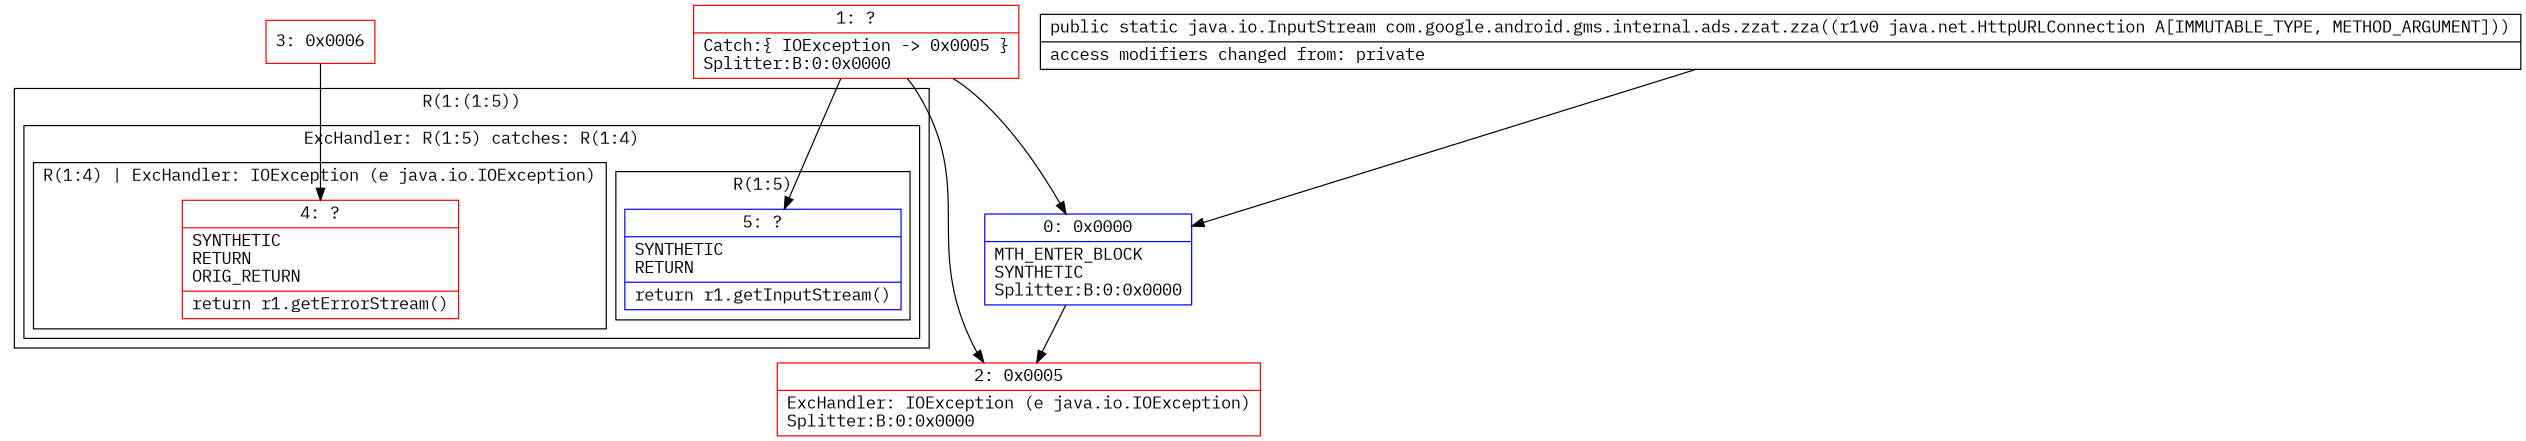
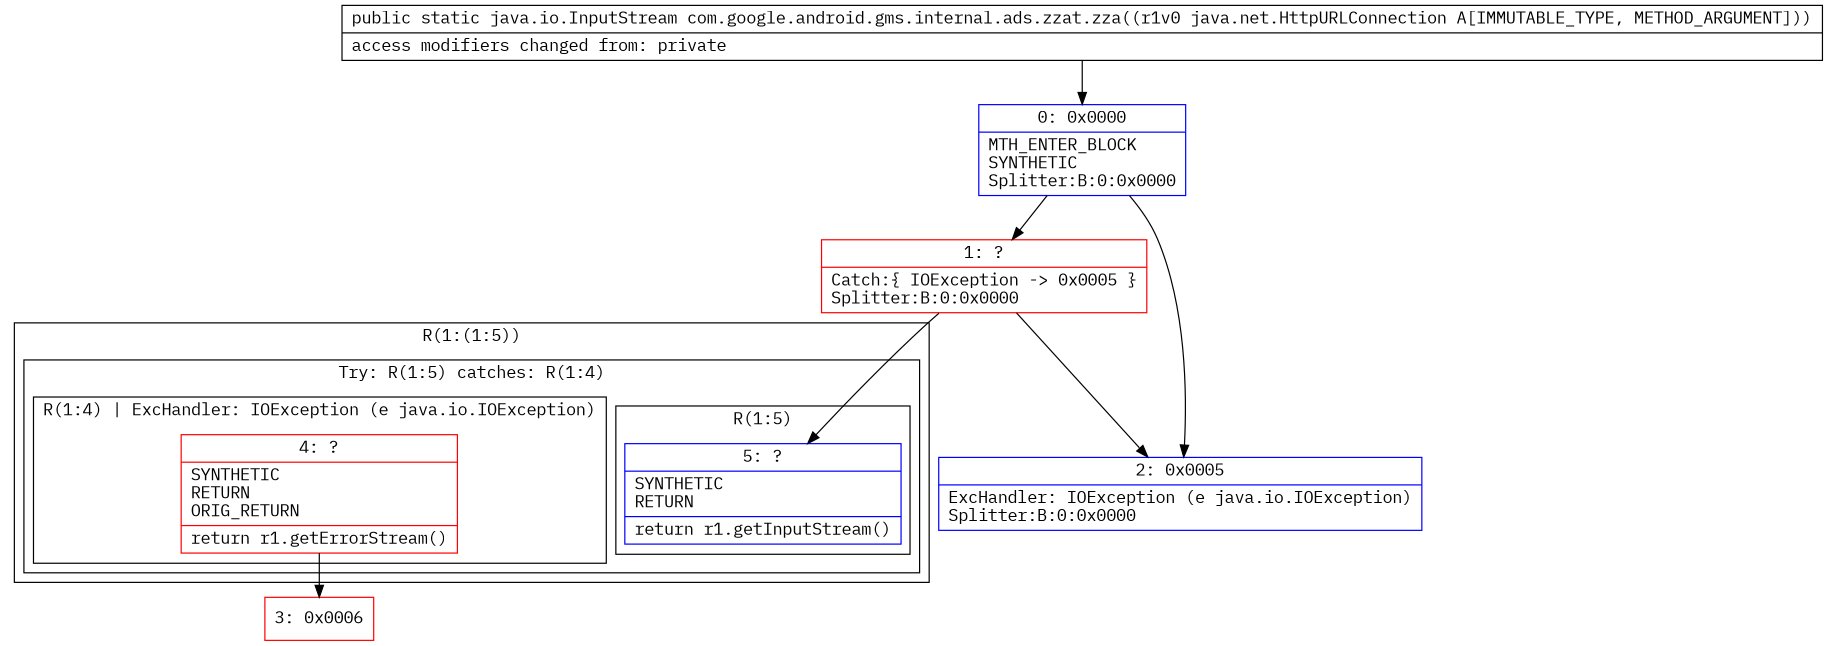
(320, 117) -> (319, 569)
(1013, 135) -> (1033, 213)
(472, 139) -> (472, 374)
(1019, 399) -> (1180, 494)
